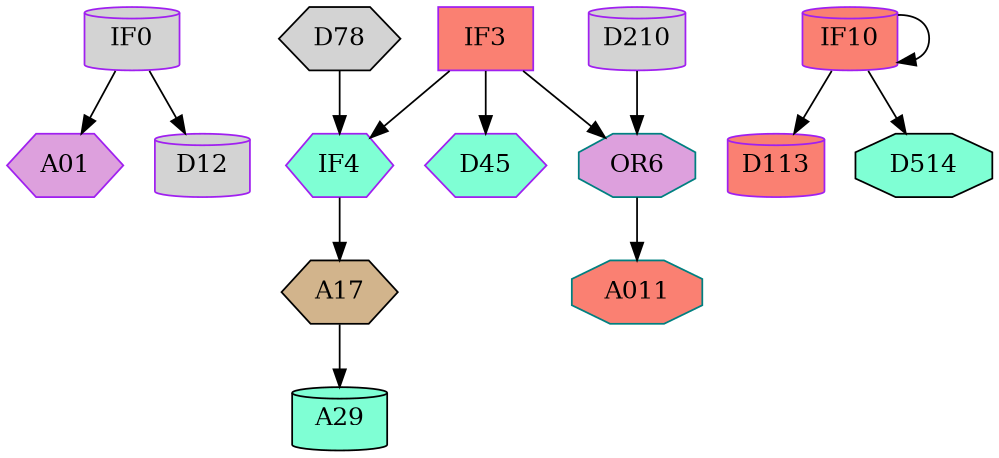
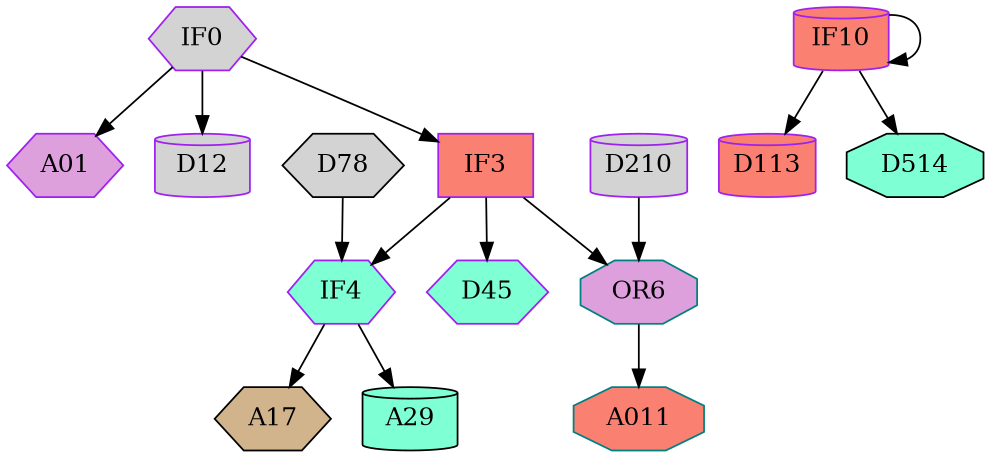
(132, 39) -> (202, 39)
none -> (332, 95)
(340, 347) -> (371, 348)
